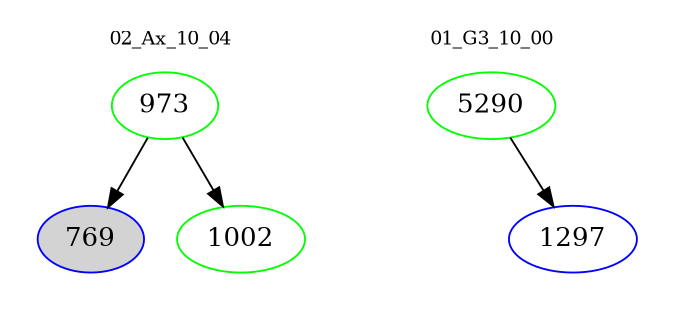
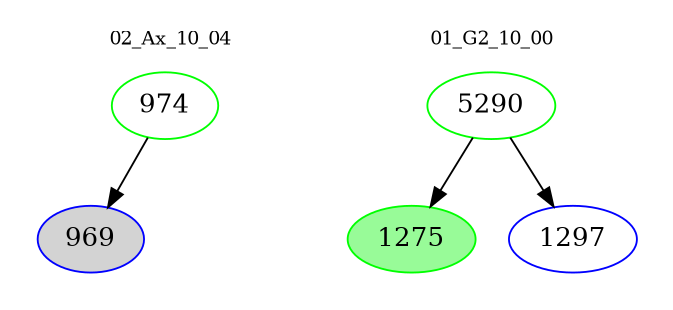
(492, 40) -> (492, 40)
(165, 106) -> (165, 106)
(91, 239) -> (91, 239)
(241, 239) -> none
none -> (412, 239)
